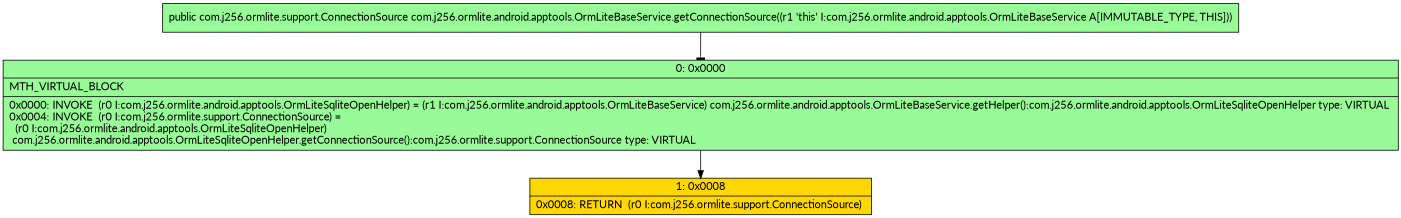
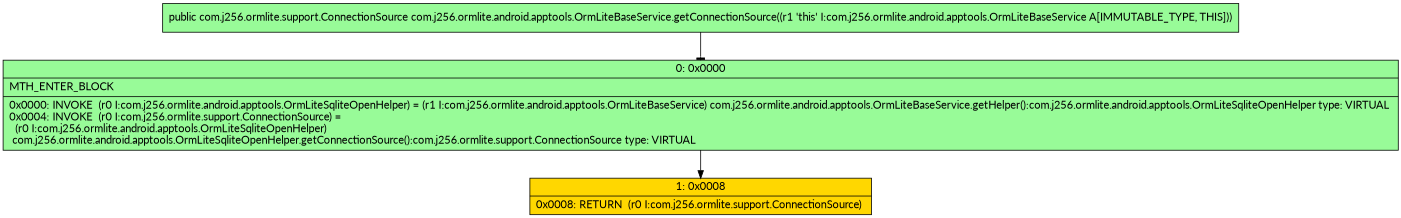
(67, 87) -> (62, 87)
